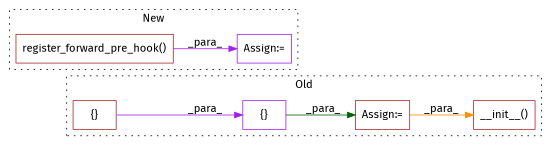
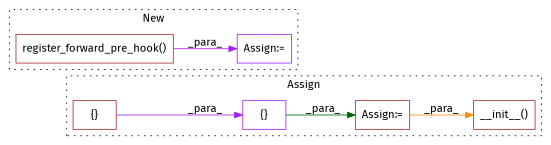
(304, 85) -> (304, 85)
